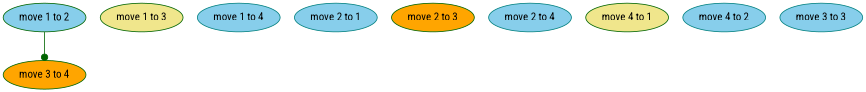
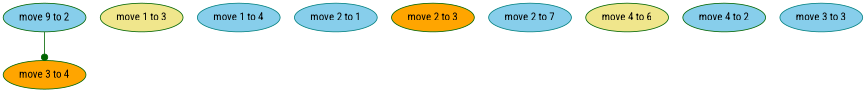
(45, 18) -> (45, 18)
(530, 18) -> (530, 18)
(627, 18) -> (627, 18)
(724, 18) -> (724, 18)
